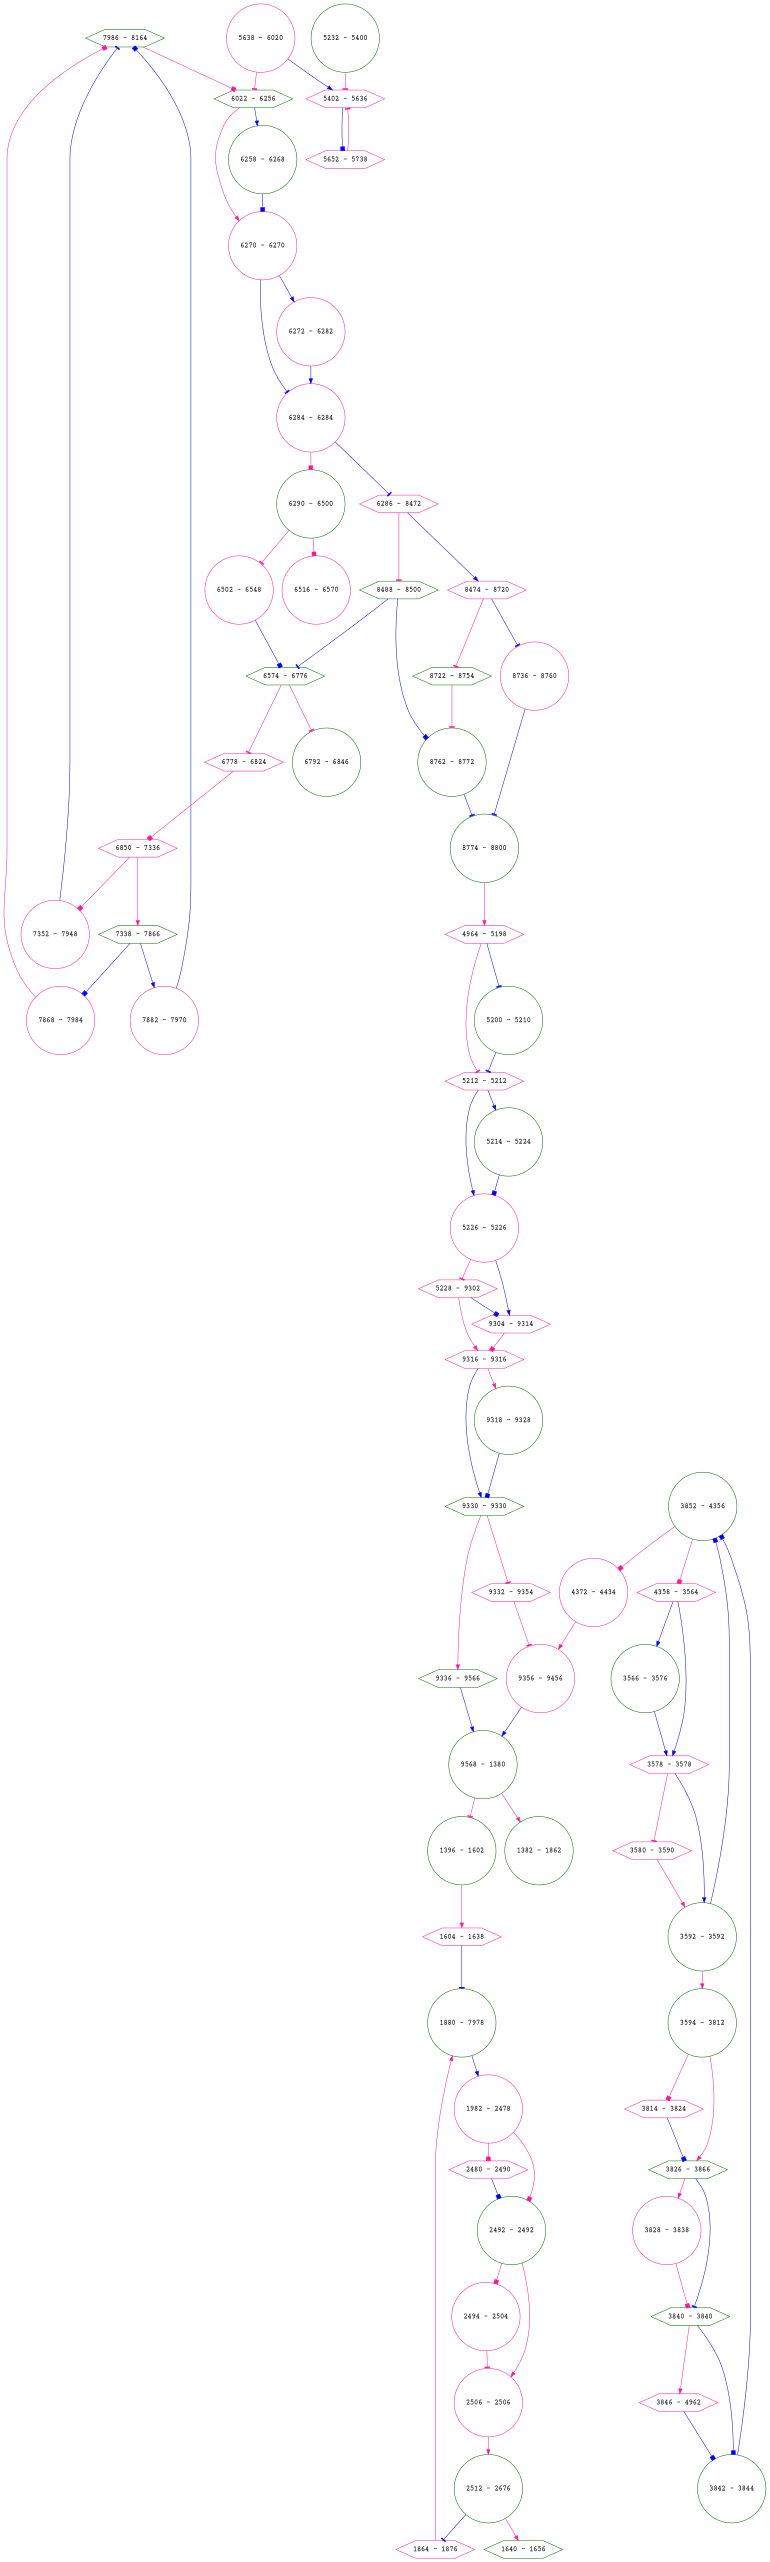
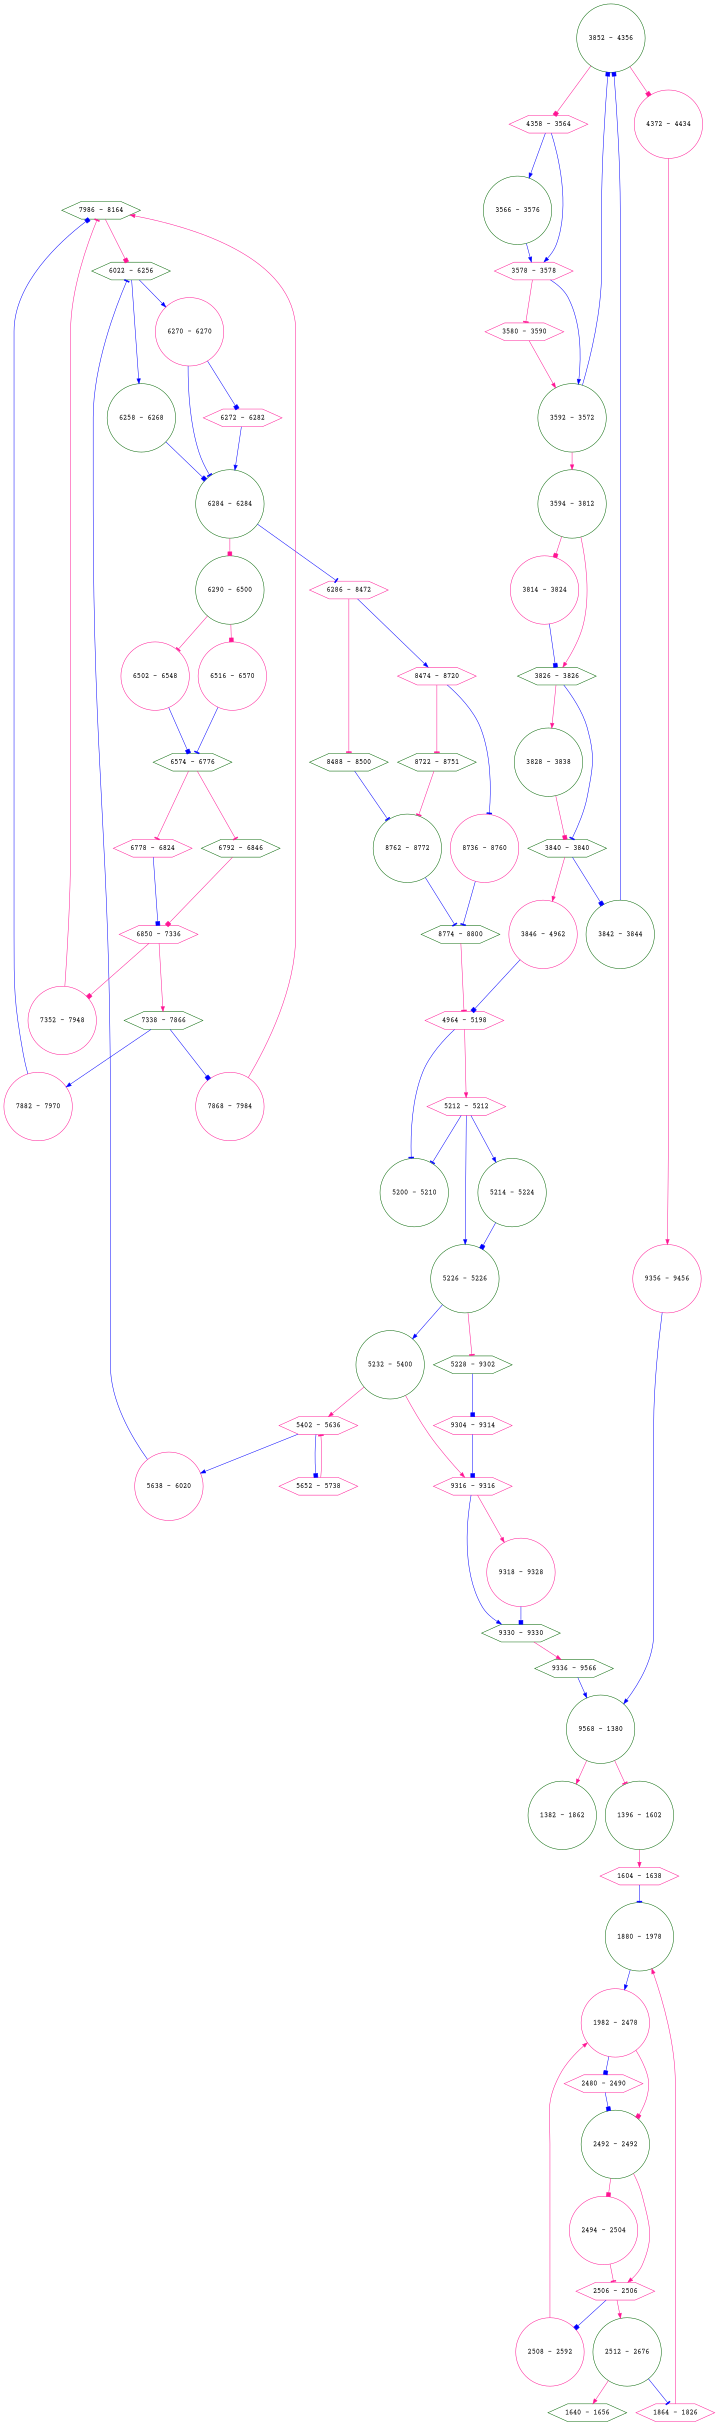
(308, 73) -> (252, 1453)
(256, 80) -> (105, 873)
(345, 80) -> (348, 1400)
(216, 161) -> (151, 292)
(263, 200) -> (184, 459)
(286, 287) -> (221, 383)
(311, 332) -> (243, 418)
(311, 418) -> (230, 504)
(70, 469) -> (71, 602)
(7, 506) -> (296, 603)
(344, 633) -> (208, 729)
(398, 670) -> (371, 794)
(452, 676) -> (437, 762)
(327, 762) -> (241, 848)
(195, 802) -> (155, 889)
(484, 848) -> (460, 934)
none -> (201, 890)
(484, 902) -> (462, 976)
(467, 1007) -> (465, 1061)
(492, 1061) -> (447, 1138)
(484, 1228) -> (465, 1279)
(503, 1285) -> (429, 1320)
(458, 1289) -> (473, 1365)
(464, 1323) -> (431, 1437)
(499, 1340) -> (473, 1453)
(509, 1420) -> (521, 1572)
(511, 1593) -> none
(702, 1937) -> (572, 418)
(462, 2023) -> (639, 1937)
(664, 2109) -> (545, 590)
(488, 2150) -> (607, 2063)
(688, 2170) -> (557, 676)
(667, 2230) -> (548, 762)
none -> (550, 2352)
(488, 2403) -> (615, 2291)
(679, 2403) -> (543, 934)
(698, 2433) -> (498, 984)
(435, 2549) -> (675, 2413)
